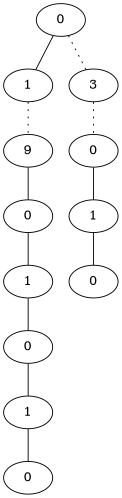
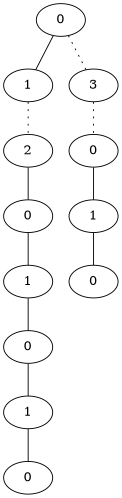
(28, 151) -> (28, 151)
